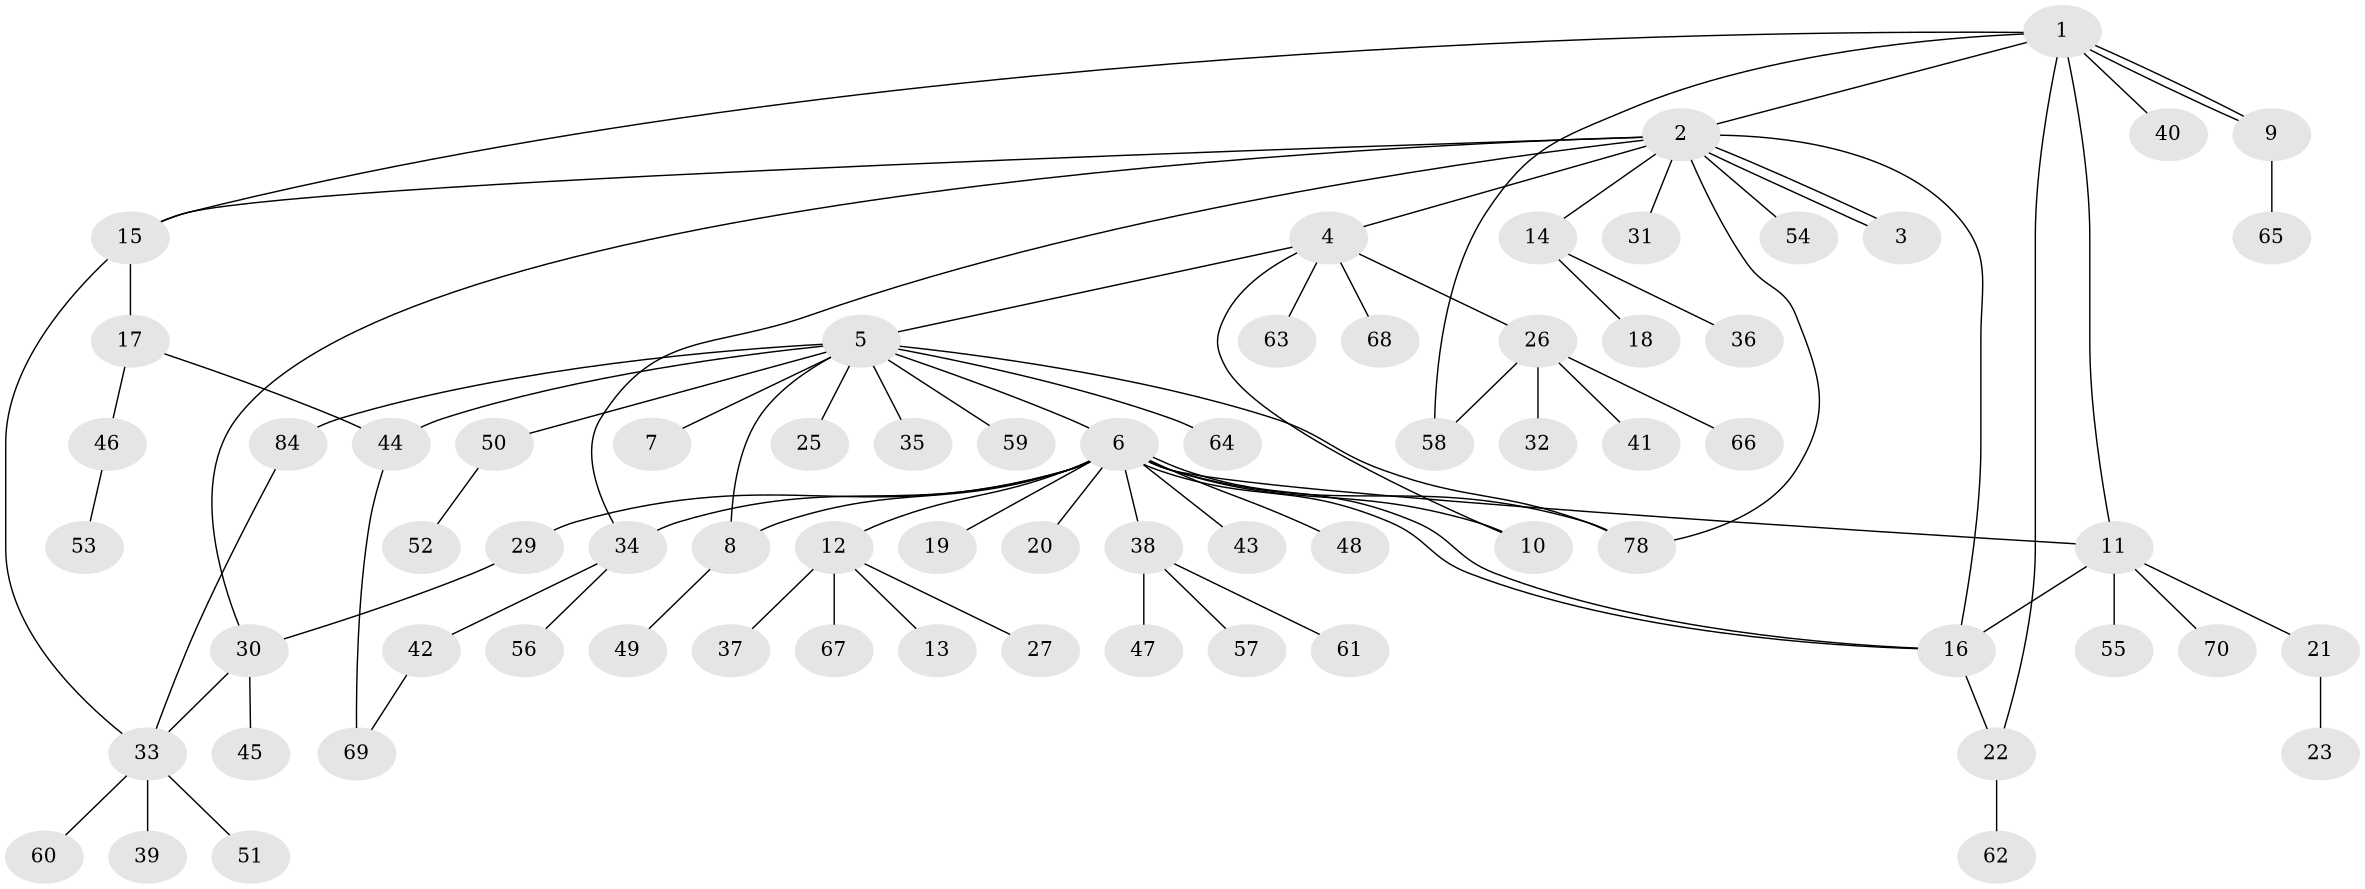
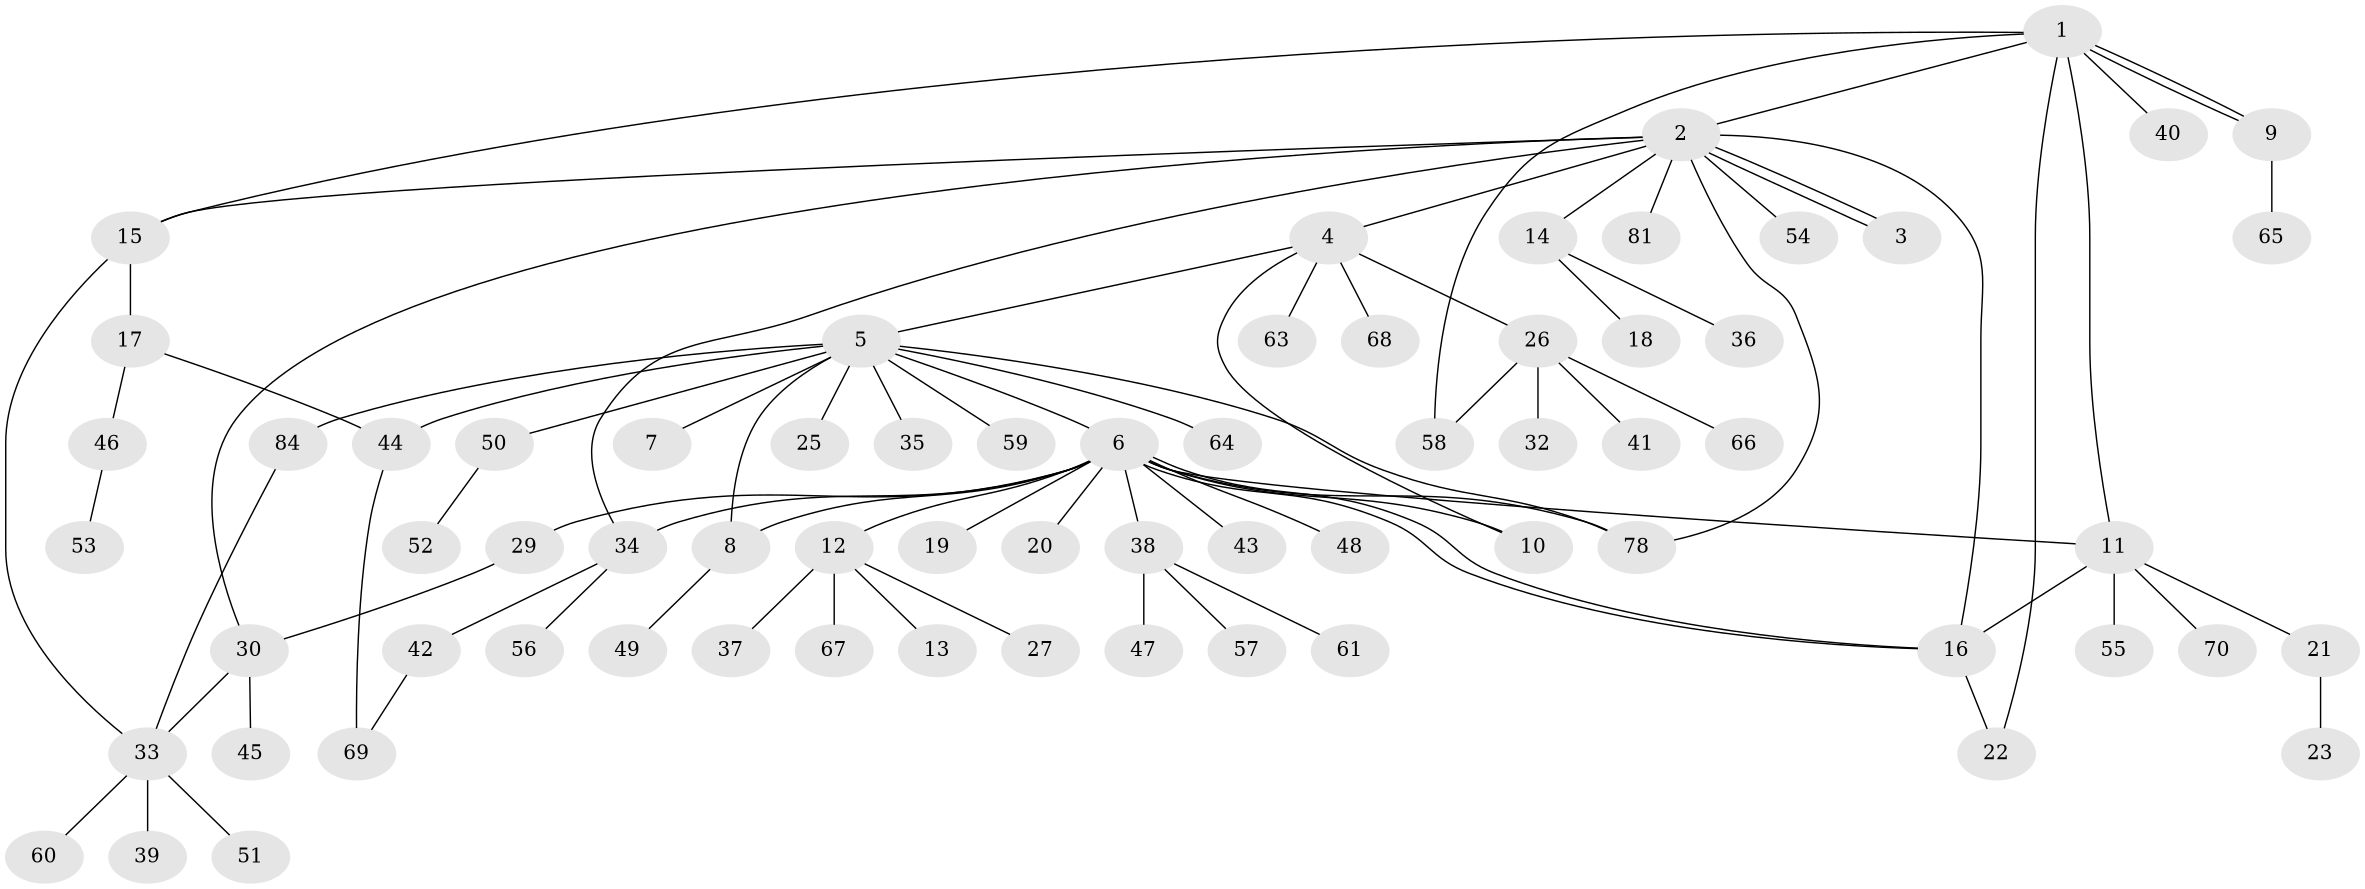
(1641, 238) -> (1641, 238)
(1997, 857) -> none
